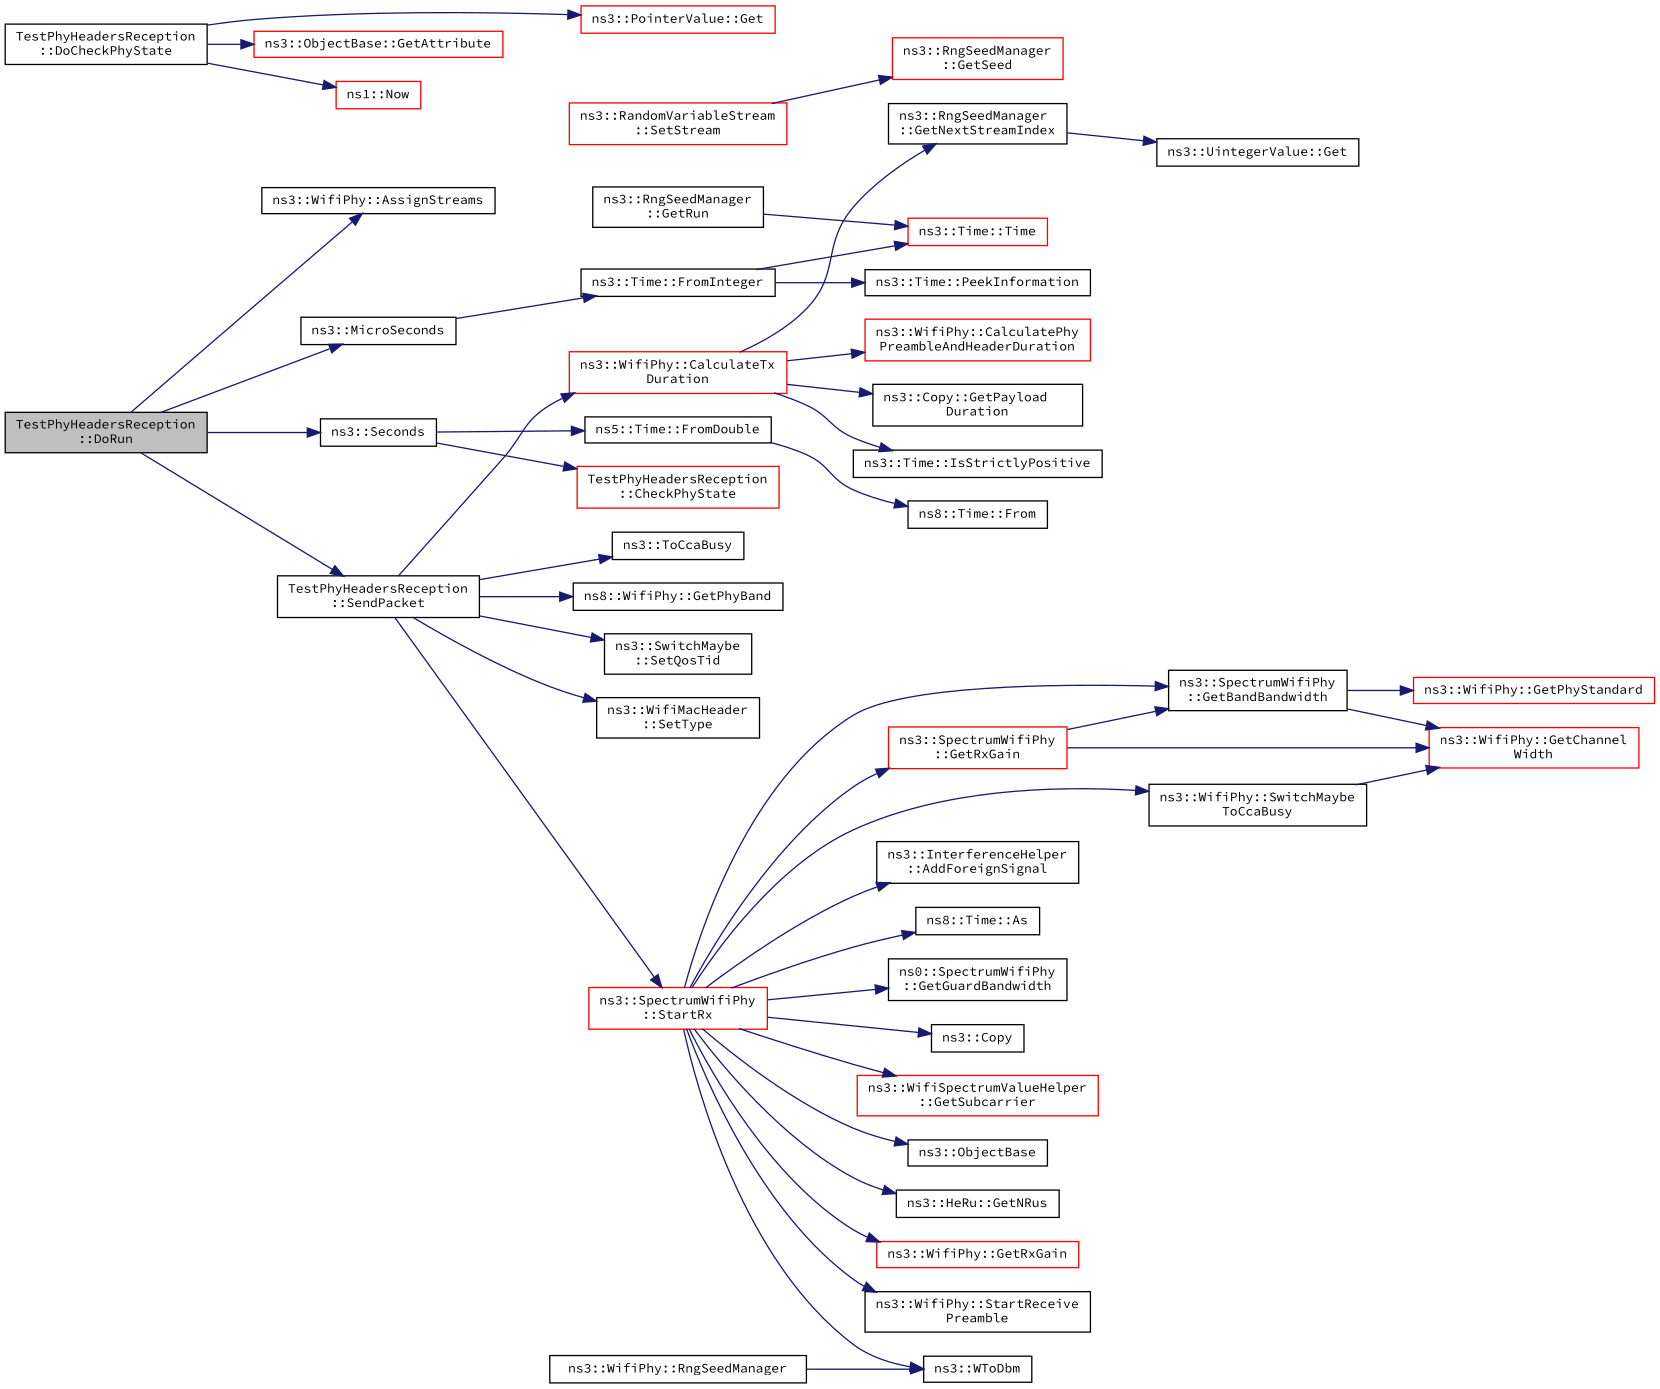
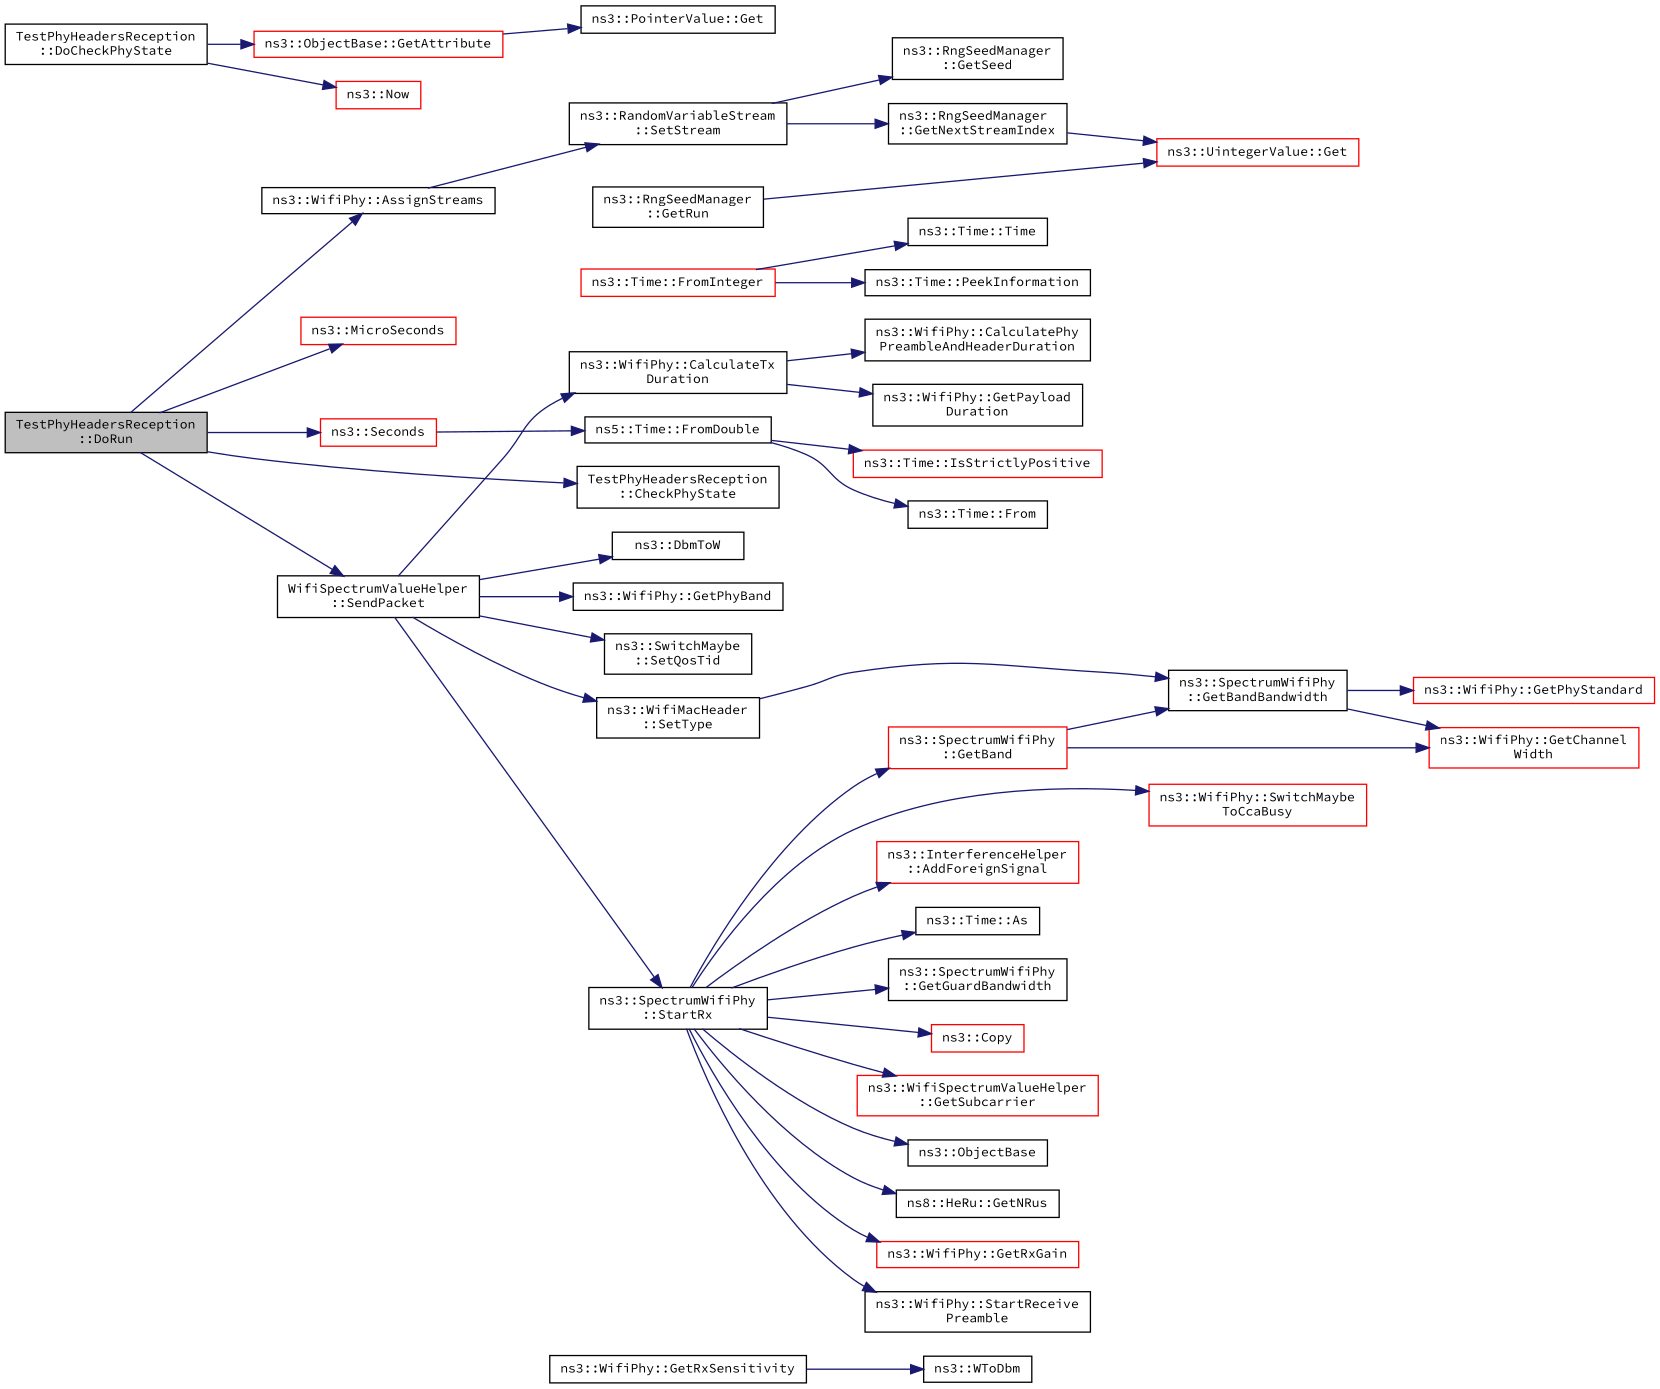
(387, 13) -> (535, 31)
(678, 20) -> (678, 20)
(978, 59) -> (978, 59)
(378, 95) -> (378, 95)
(678, 124) -> (678, 124)
(1258, 152) -> (1258, 152)
none -> (507, 168)
(829, 220) -> (954, 181)
(978, 232) -> (978, 232)
(834, 246) -> (831, 124)
(678, 283) -> (678, 283)
(520, 308) -> none
(378, 331) -> (378, 331)
(978, 340) -> (978, 340)
(678, 373) -> (678, 373)
(978, 405) -> (978, 405)
(827, 419) -> (810, 445)
(378, 433) -> (378, 433)
(494, 454) -> (385, 472)
(978, 464) -> (978, 464)
(678, 487) -> (678, 487)
(978, 515) -> (978, 515)
(678, 546) -> (678, 546)
(378, 597) -> (378, 597)
(678, 597) -> (678, 597)
(844, 722) -> (955, 663)
(978, 748) -> (978, 748)
(1391, 777) -> none
(1258, 805) -> (1258, 805)
(978, 862) -> (978, 862)
(978, 921) -> (978, 921)
(978, 980) -> (978, 980)
(678, 1008) -> (678, 1008)
(978, 1038) -> (978, 1038)
(978, 1204) -> (978, 1204)
(757, 1228) -> none
(678, 1369) -> (678, 1369)
